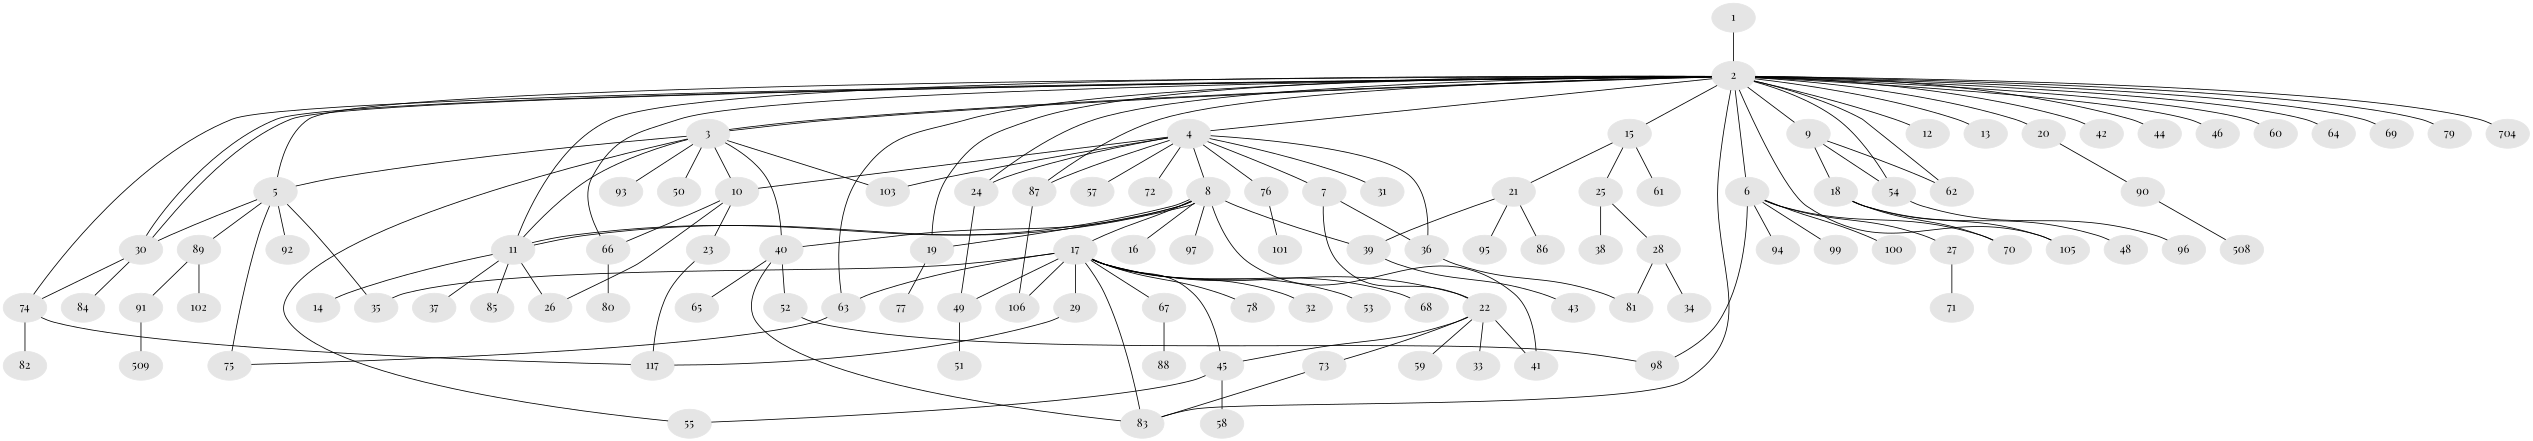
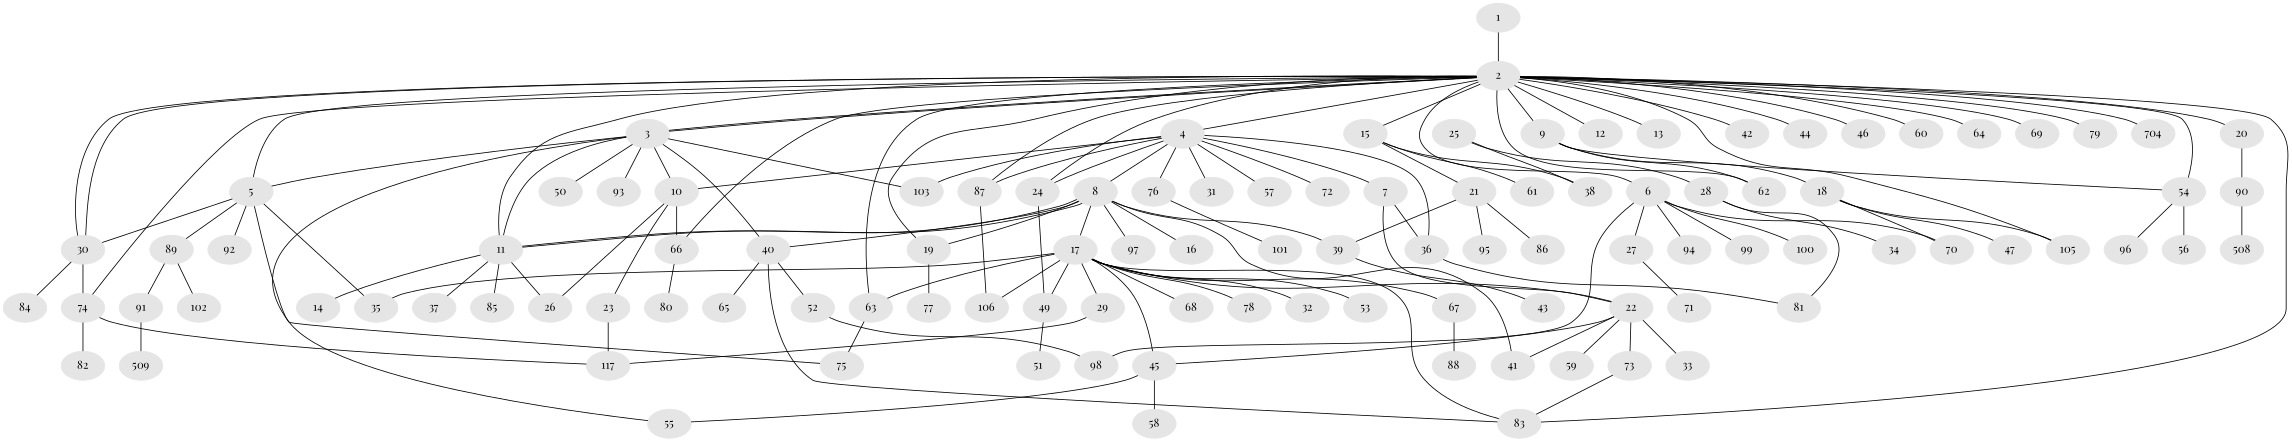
(1615, 163) -> (1478, 162)
(2126, 250) -> (2010, 250)
none -> (2184, 250)
